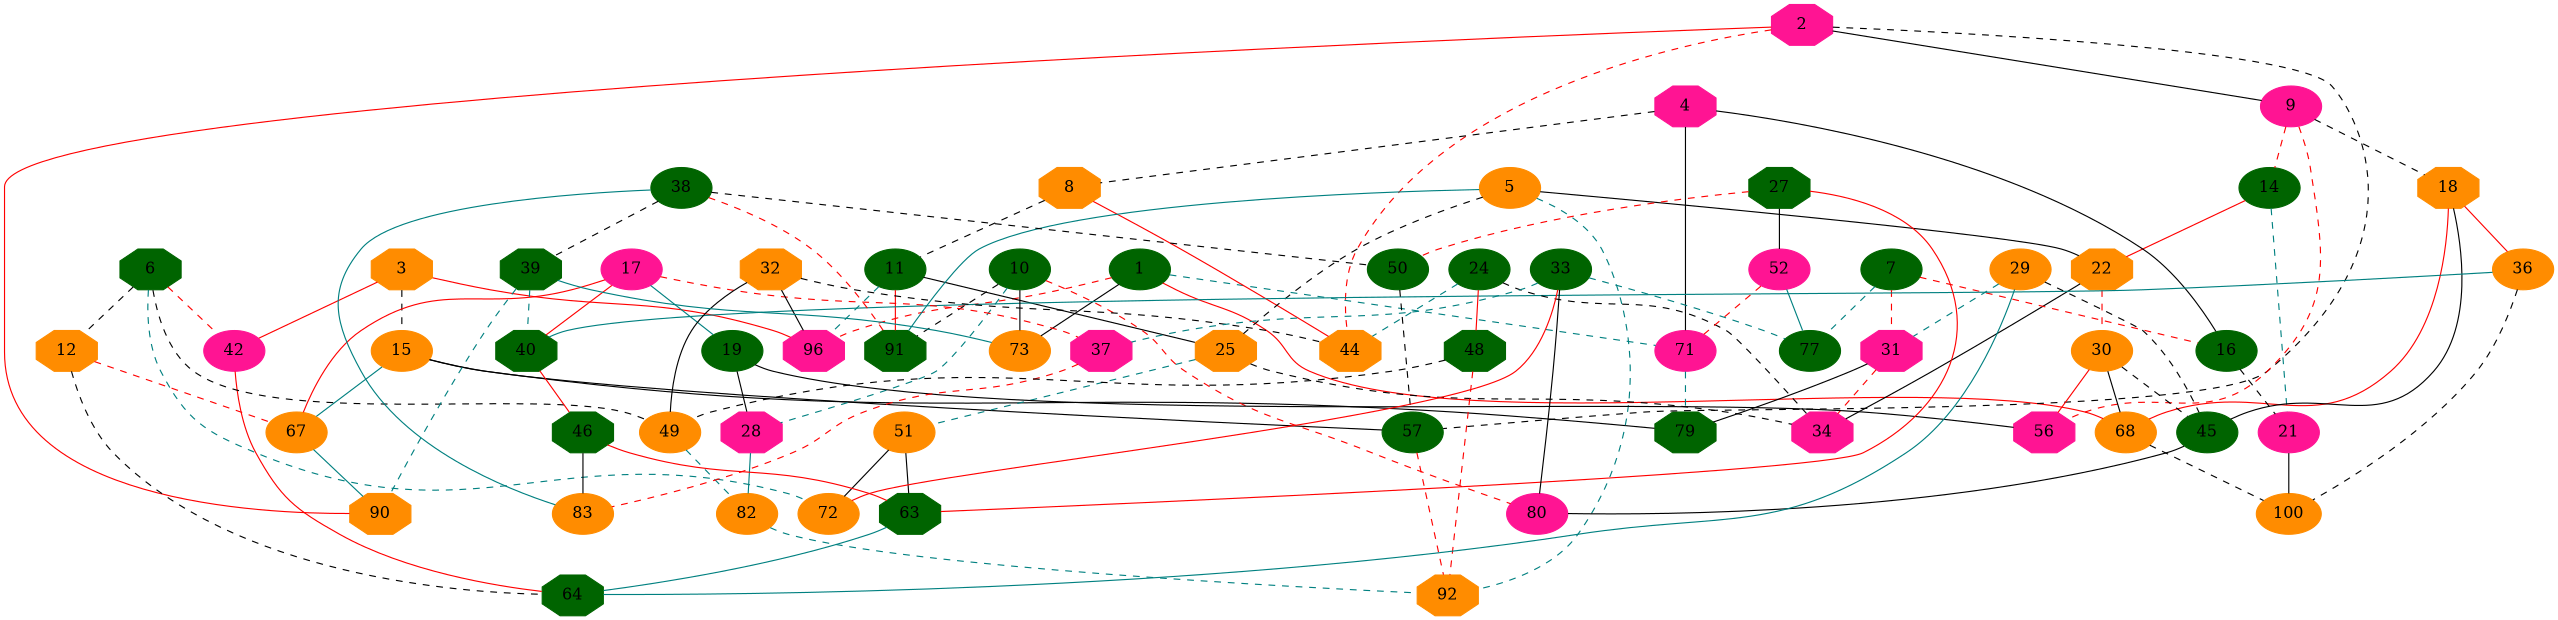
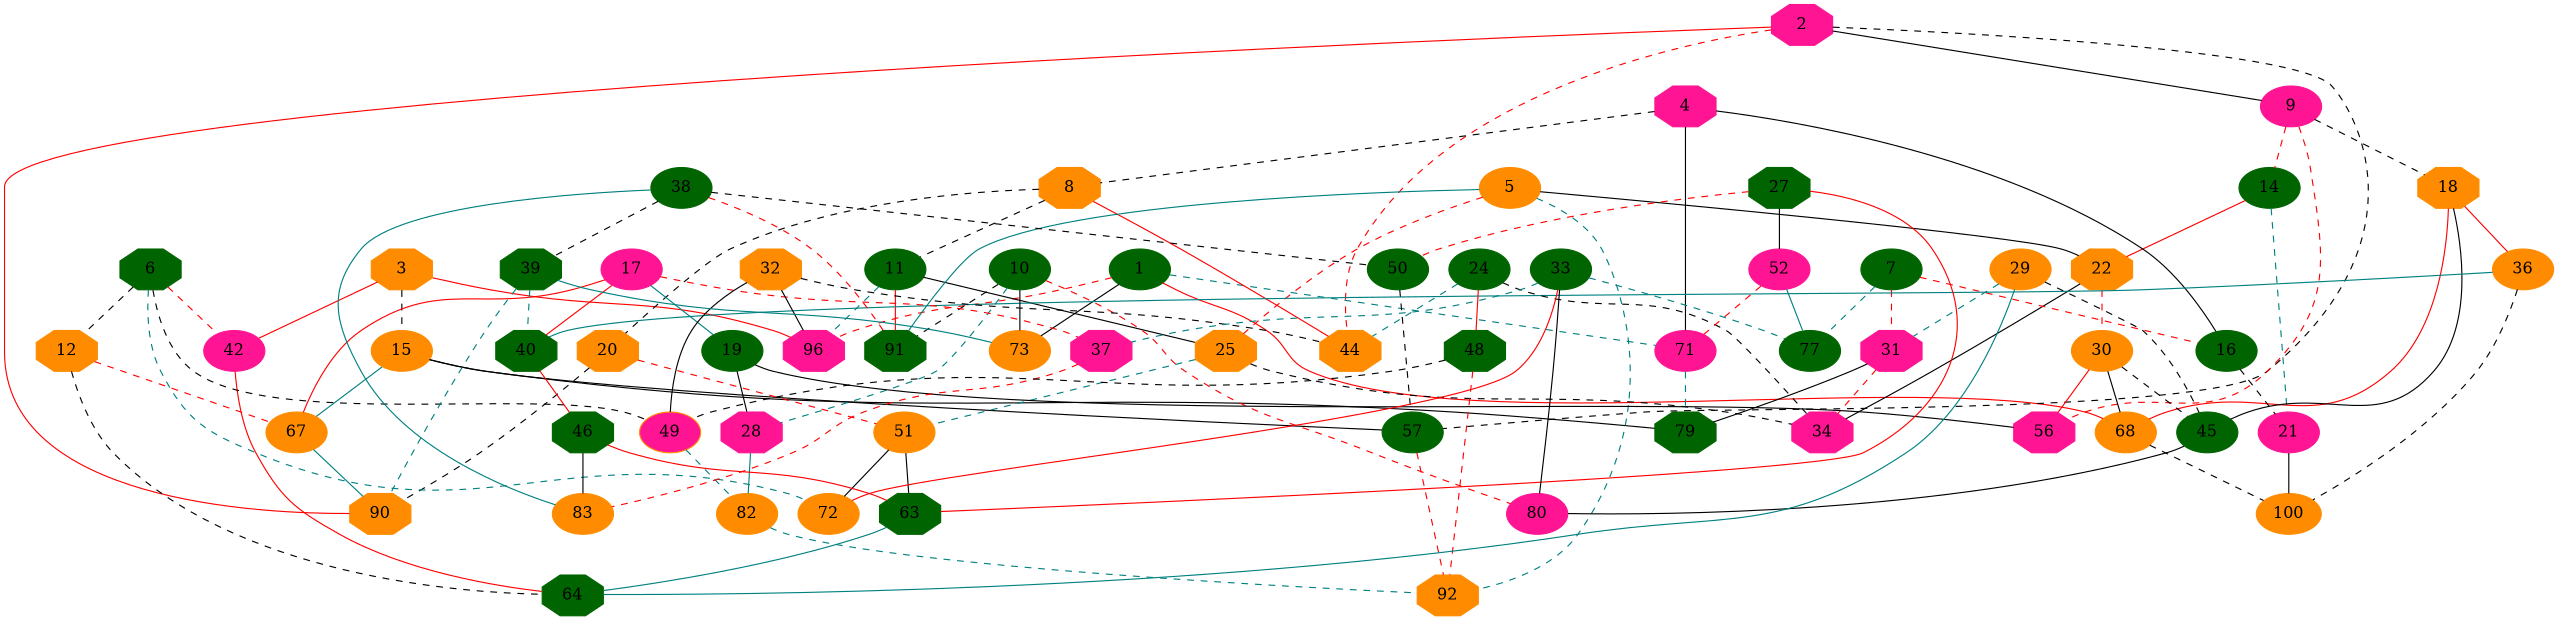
(1373, 241) -> (1373, 241)
none -> (608, 351)
(670, 432) -> (670, 432)
